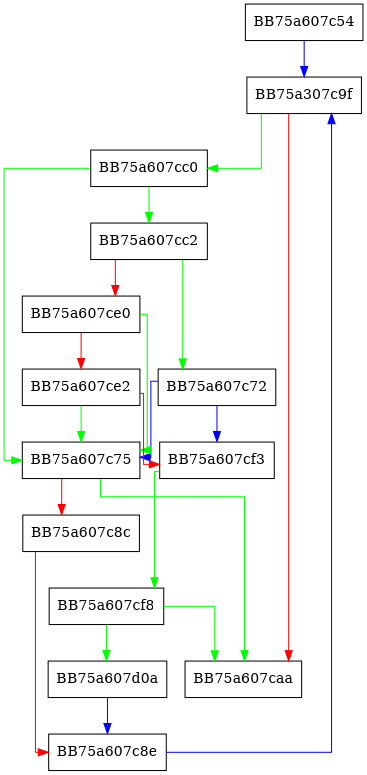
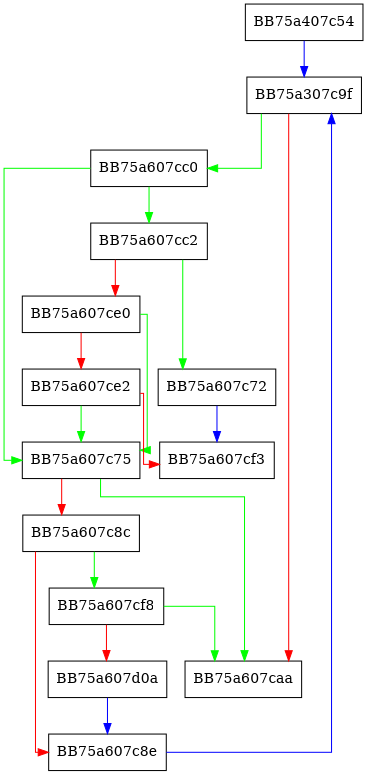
(304, 22) -> (304, 22)
(151, 416) -> none
(155, 522) -> (94, 565)
(106, 638) -> (106, 638)
